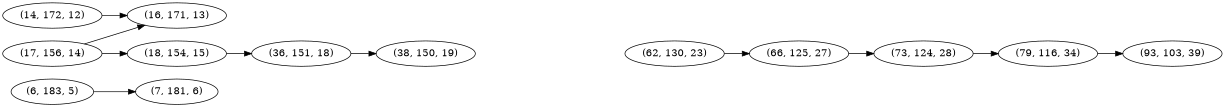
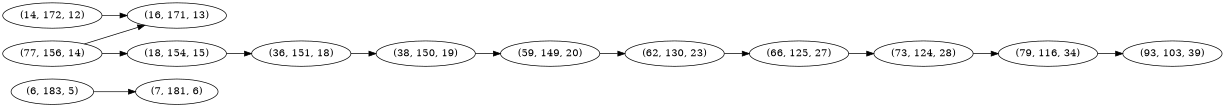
(52, 54) -> (52, 54)
none -> (550, 54)
